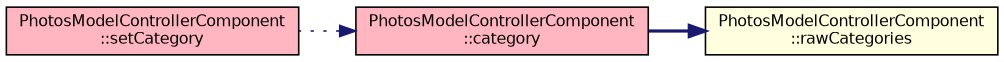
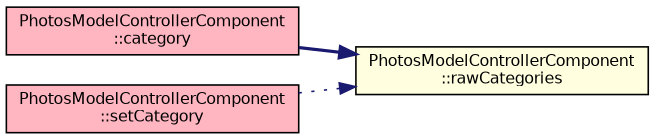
(319, 31) -> (319, 91)
